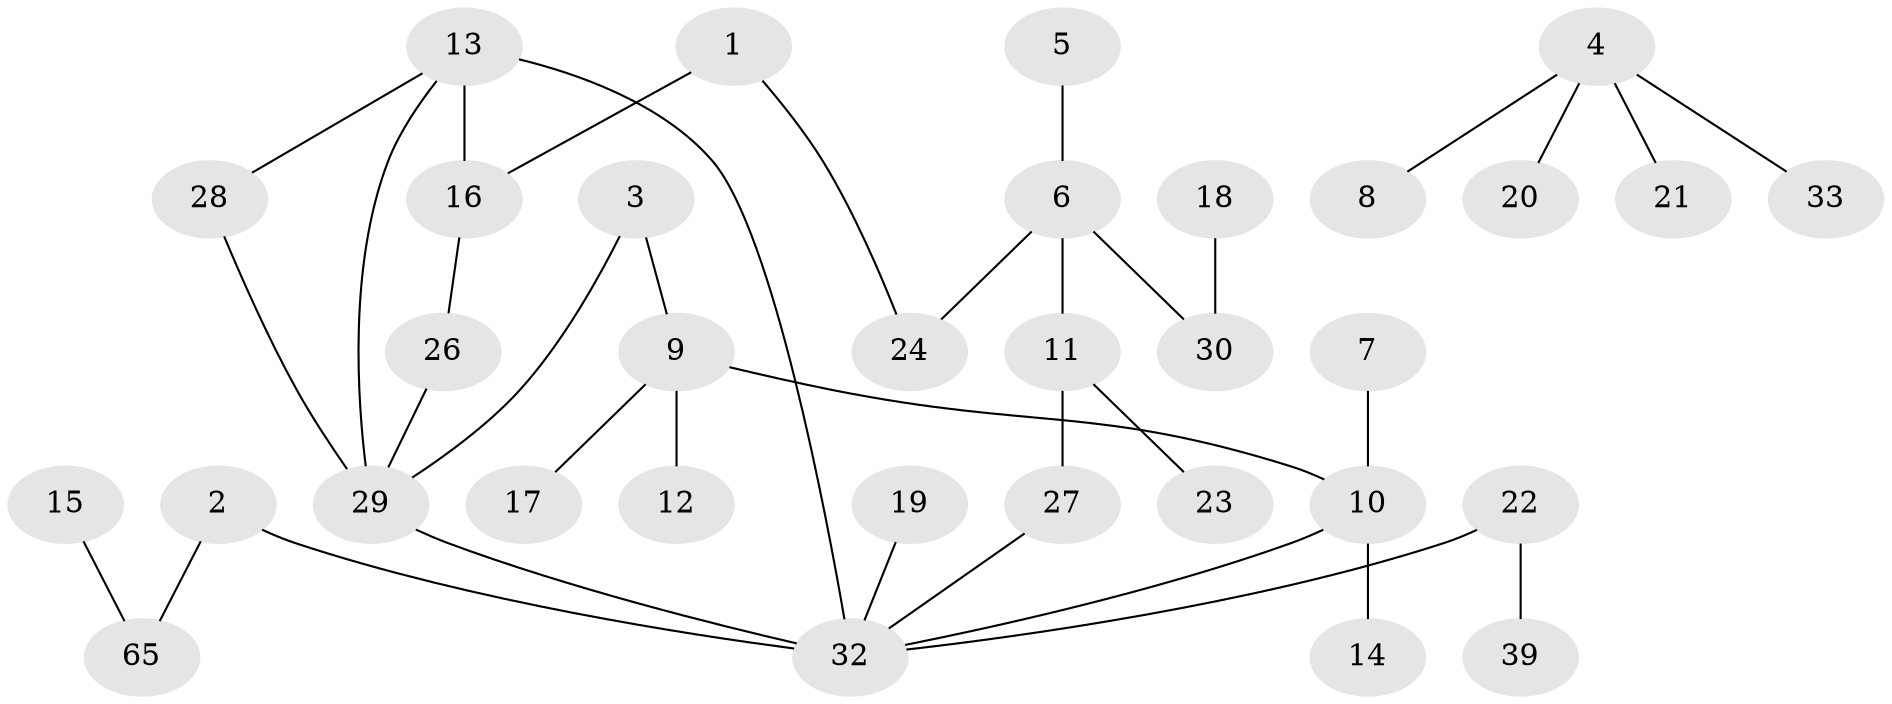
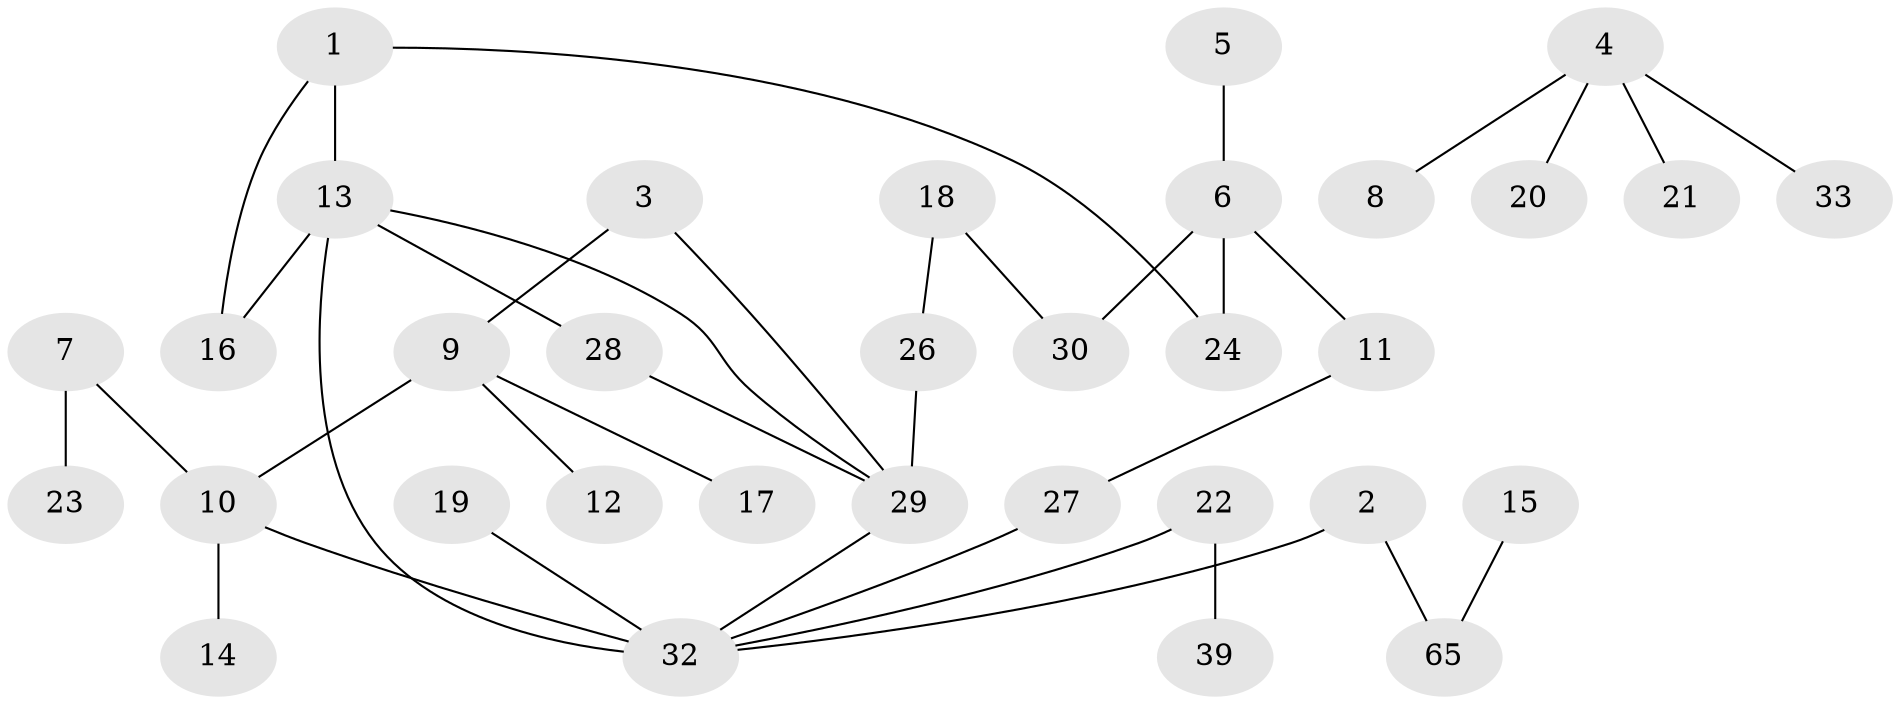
none -> (335, 123)
(454, 275) -> (928, 275)
(1123, 413) -> (66, 429)
